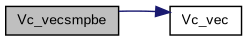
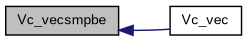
(137, 11) -> (152, 30)
